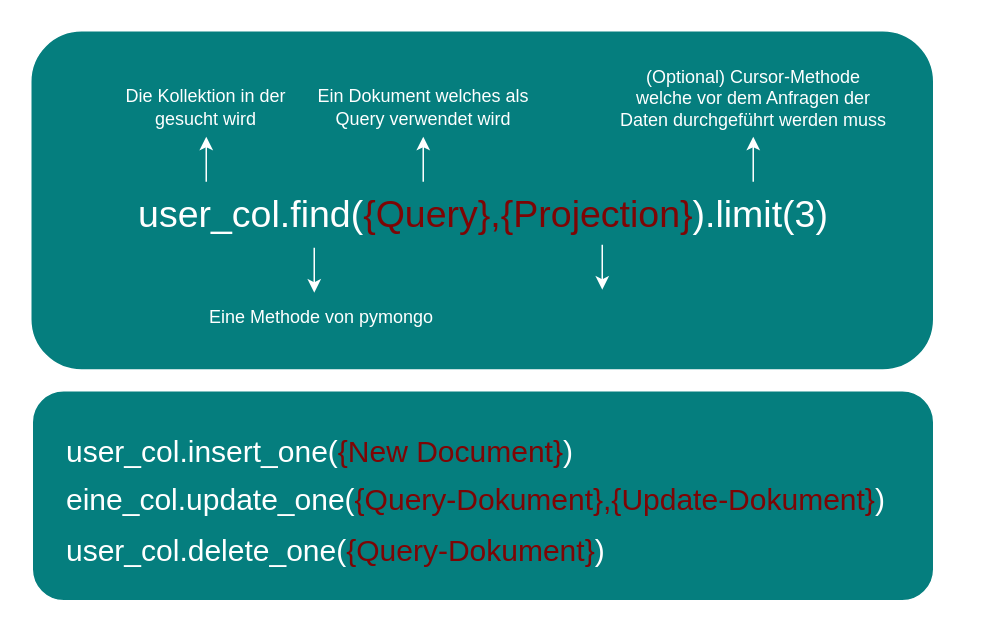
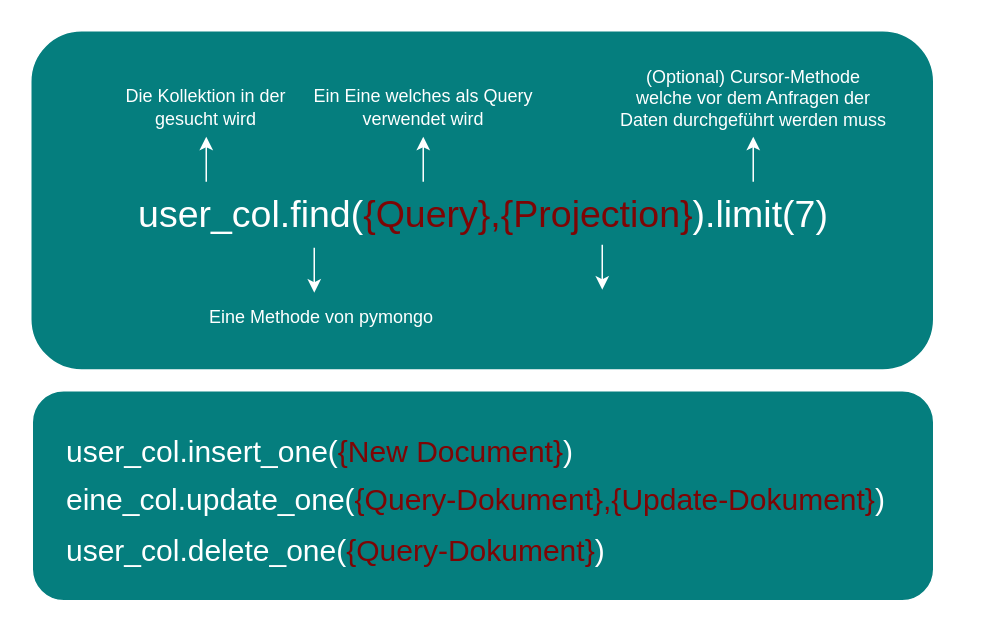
(424, 107) -> (424, 107)
(484, 212) -> (484, 212)
